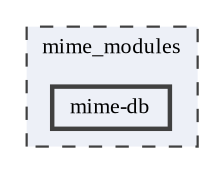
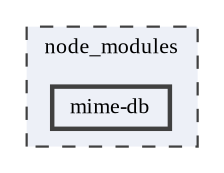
(112, 48) -> (112, 48)
